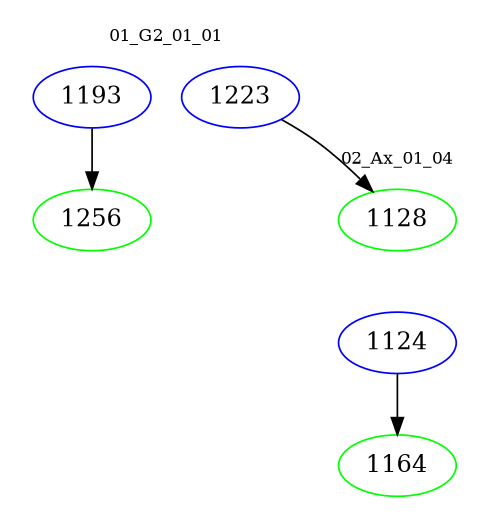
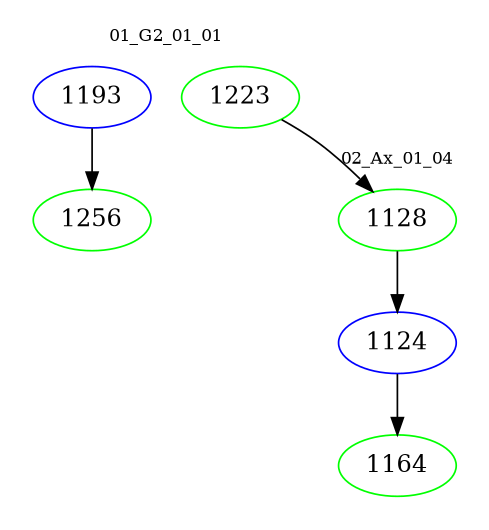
(240, 97) -> (240, 97)
none -> (397, 273)
